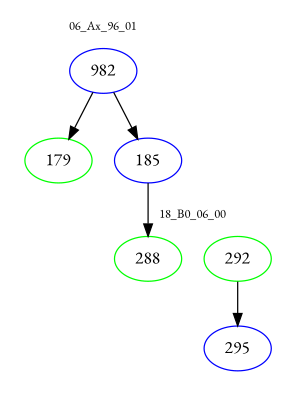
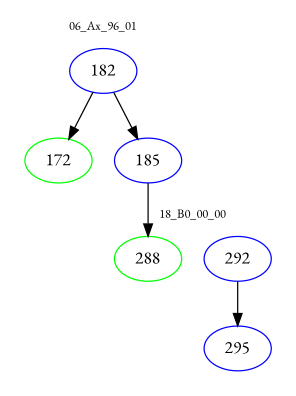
(103, 71) -> (103, 71)
(58, 161) -> (58, 161)
(193, 215) -> (193, 215)
(238, 259) -> (238, 259)
